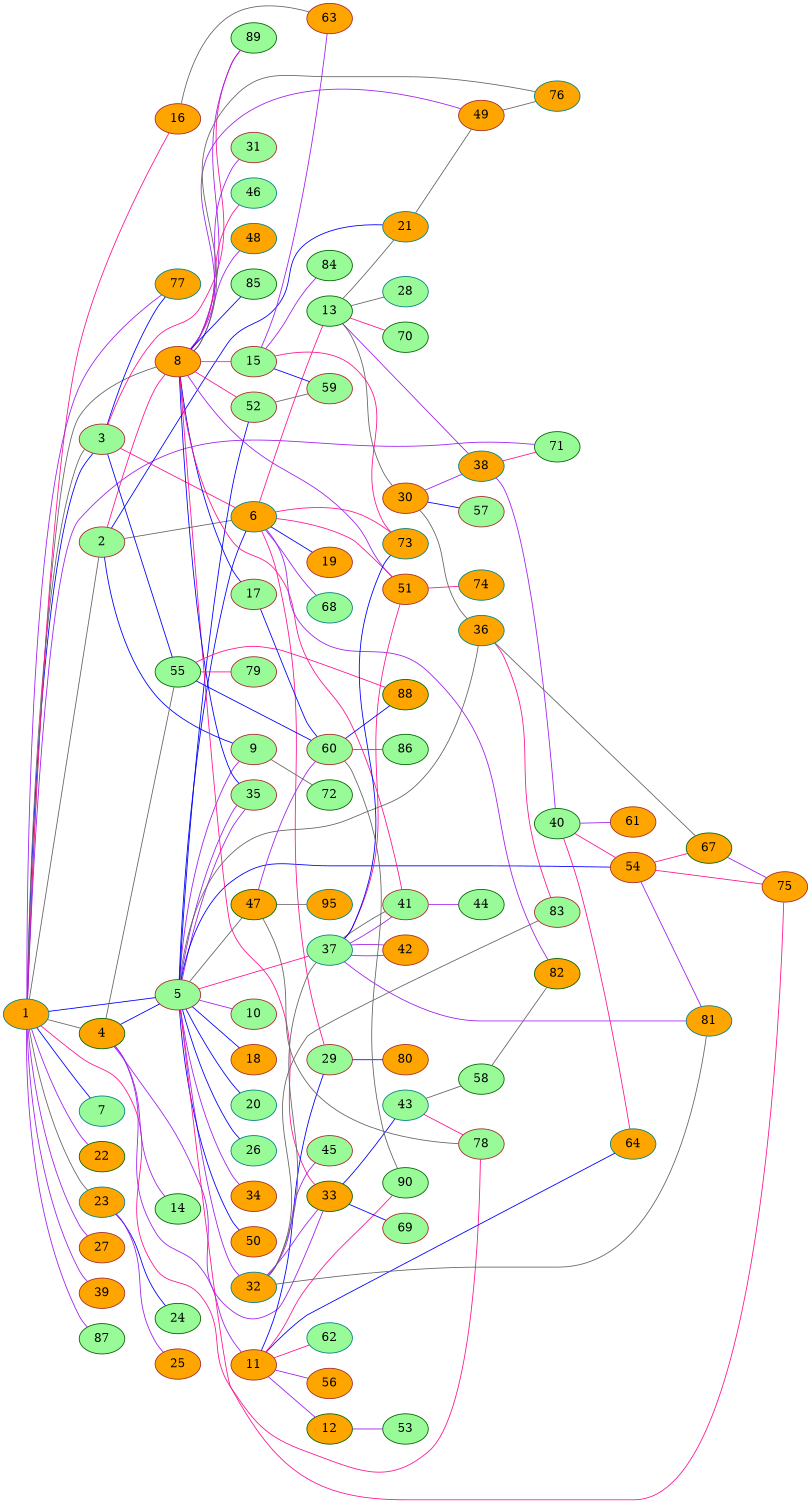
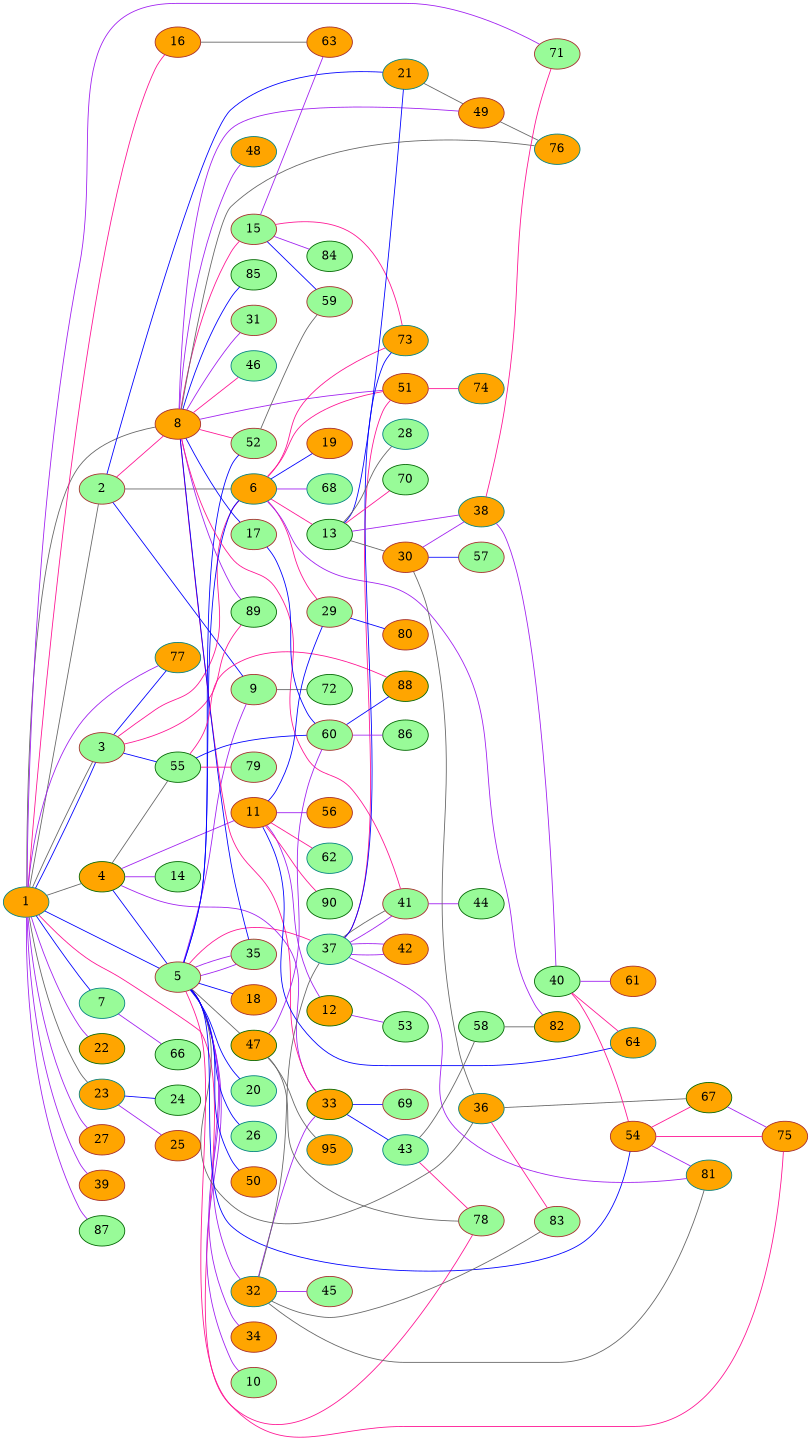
(369, 270) -> (383, 308)
(557, 447) -> (557, 54)
(377, 963) -> none
none -> (178, 1055)
